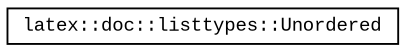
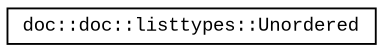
(203, 26) -> (192, 26)
